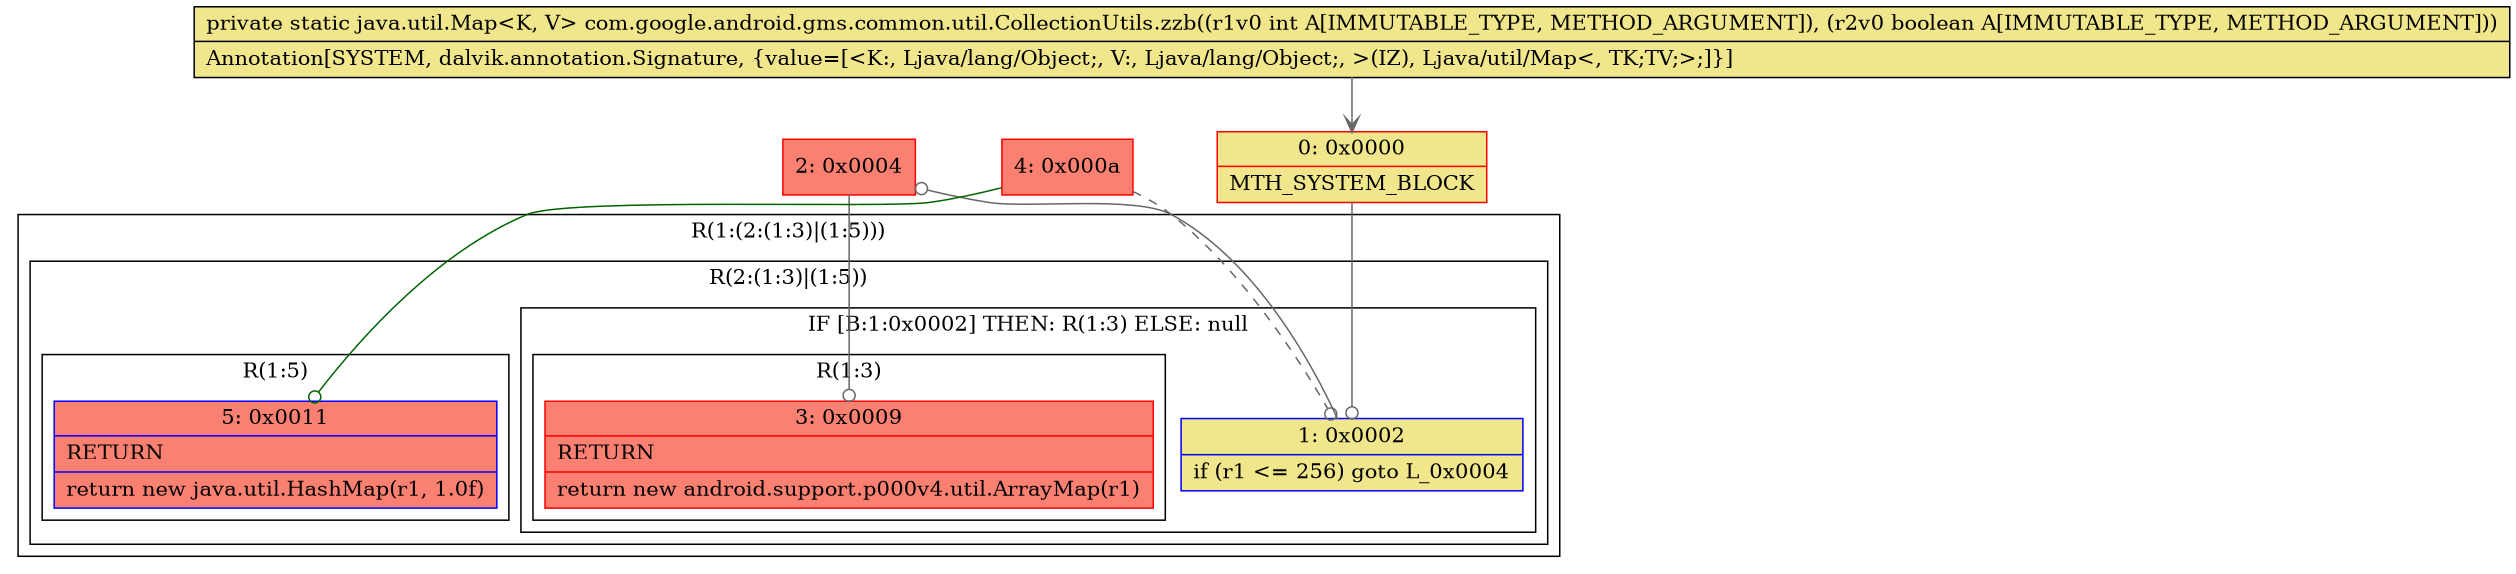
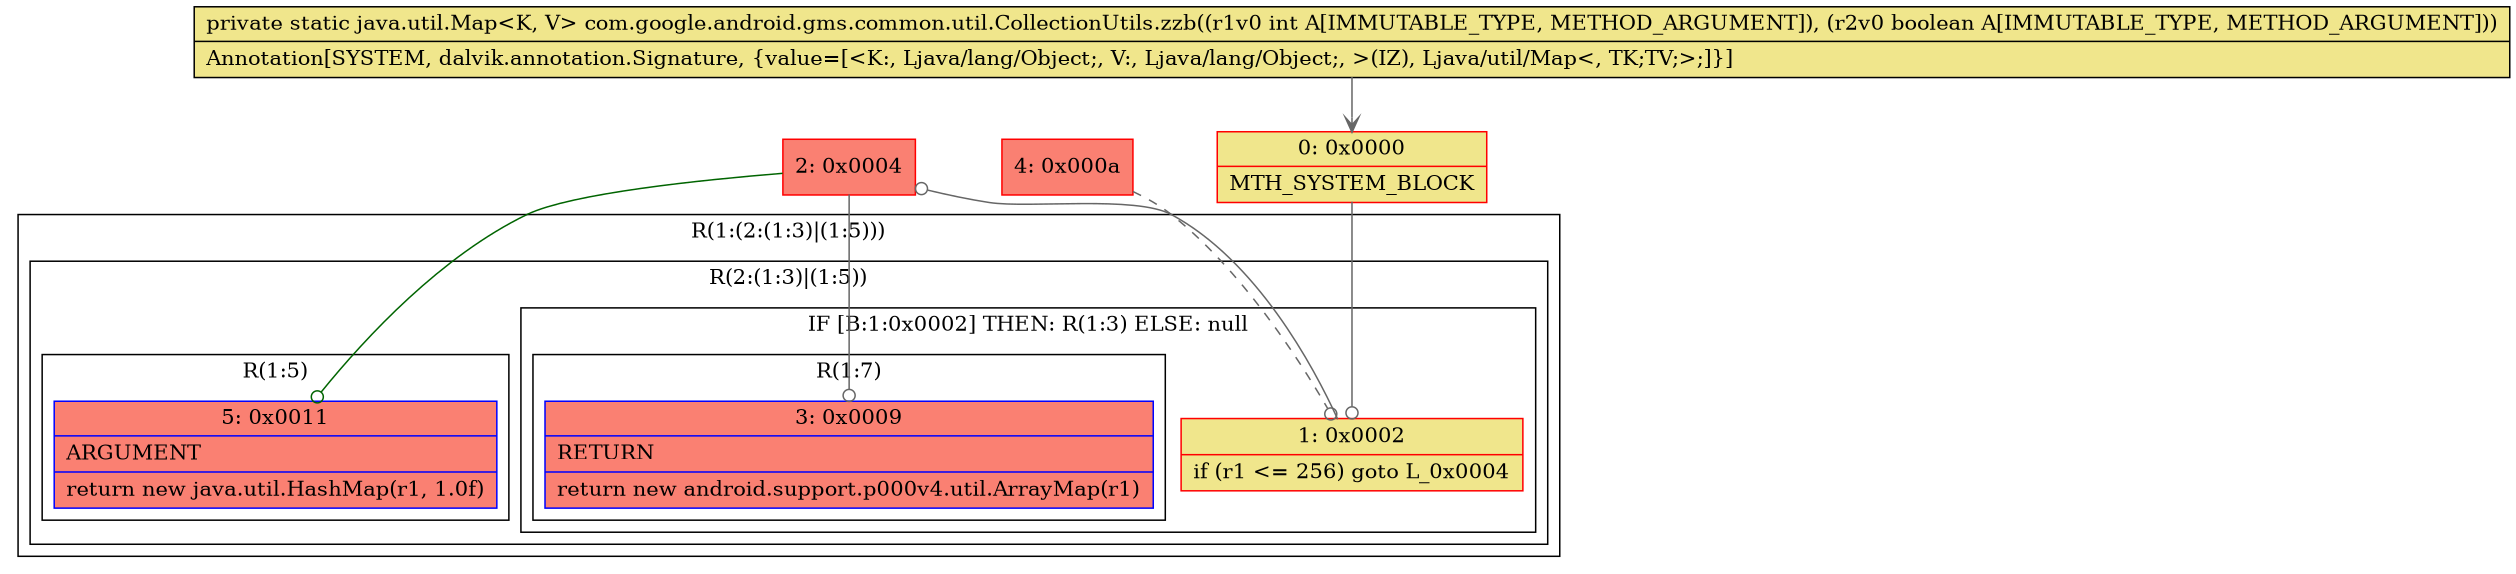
(645, 205) -> (509, 224)
(849, 372) -> (849, 372)
(115, 453) -> (134, 453)
(849, 455) -> (849, 455)
(1352, 455) -> (1352, 455)
